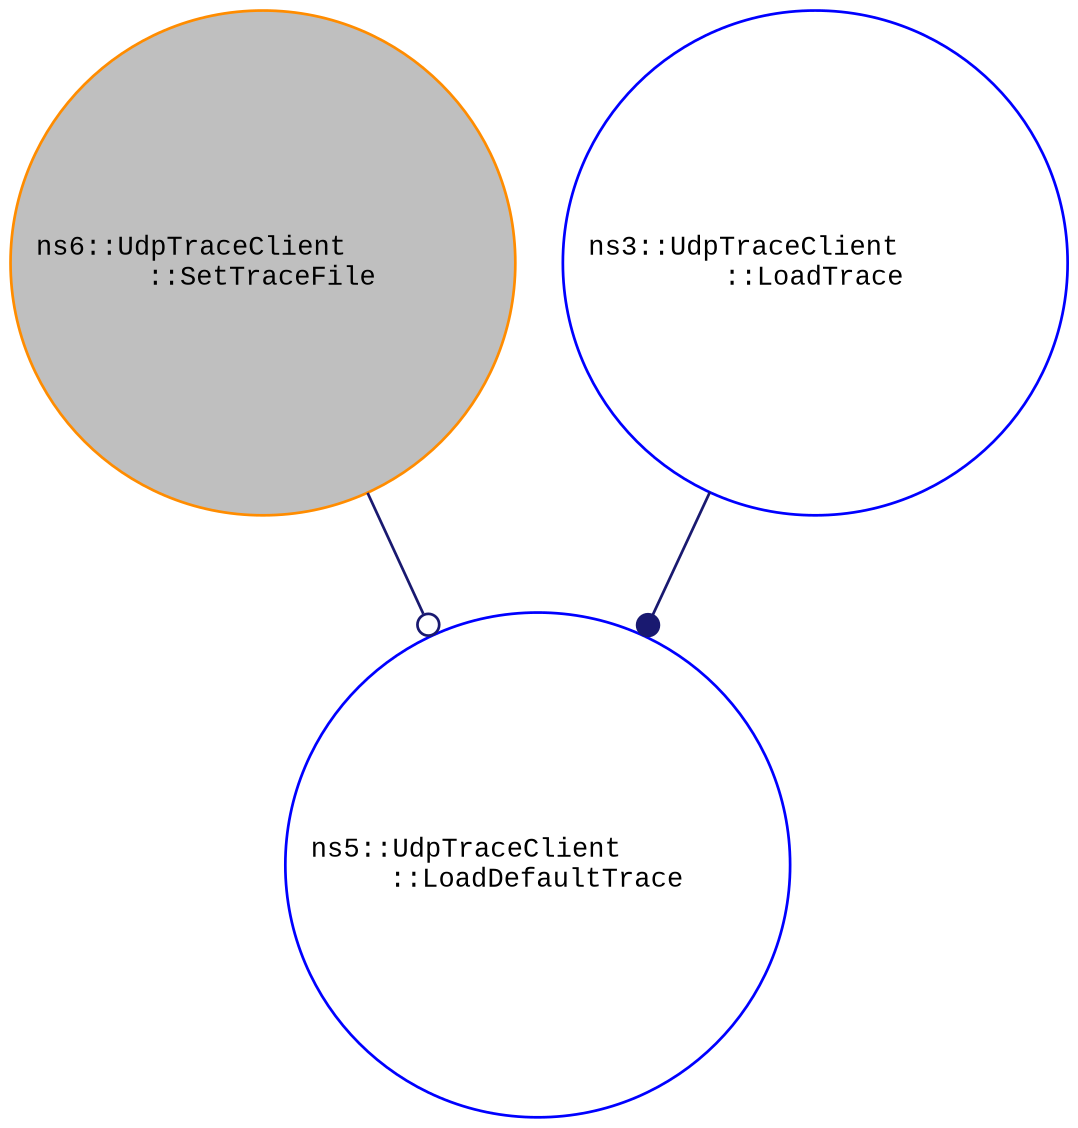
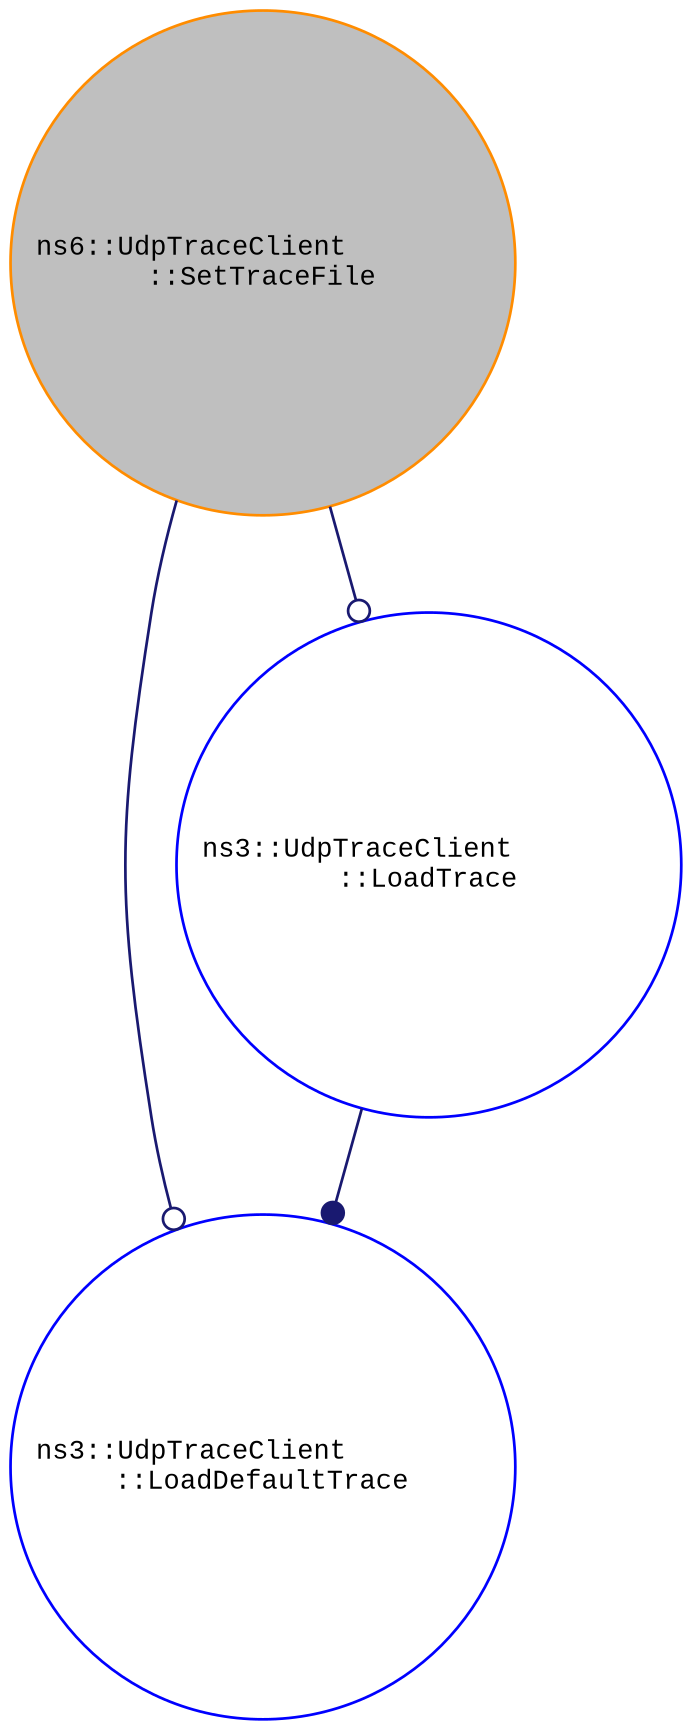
none -> (343, 553)
(538, 865) -> (263, 1467)
